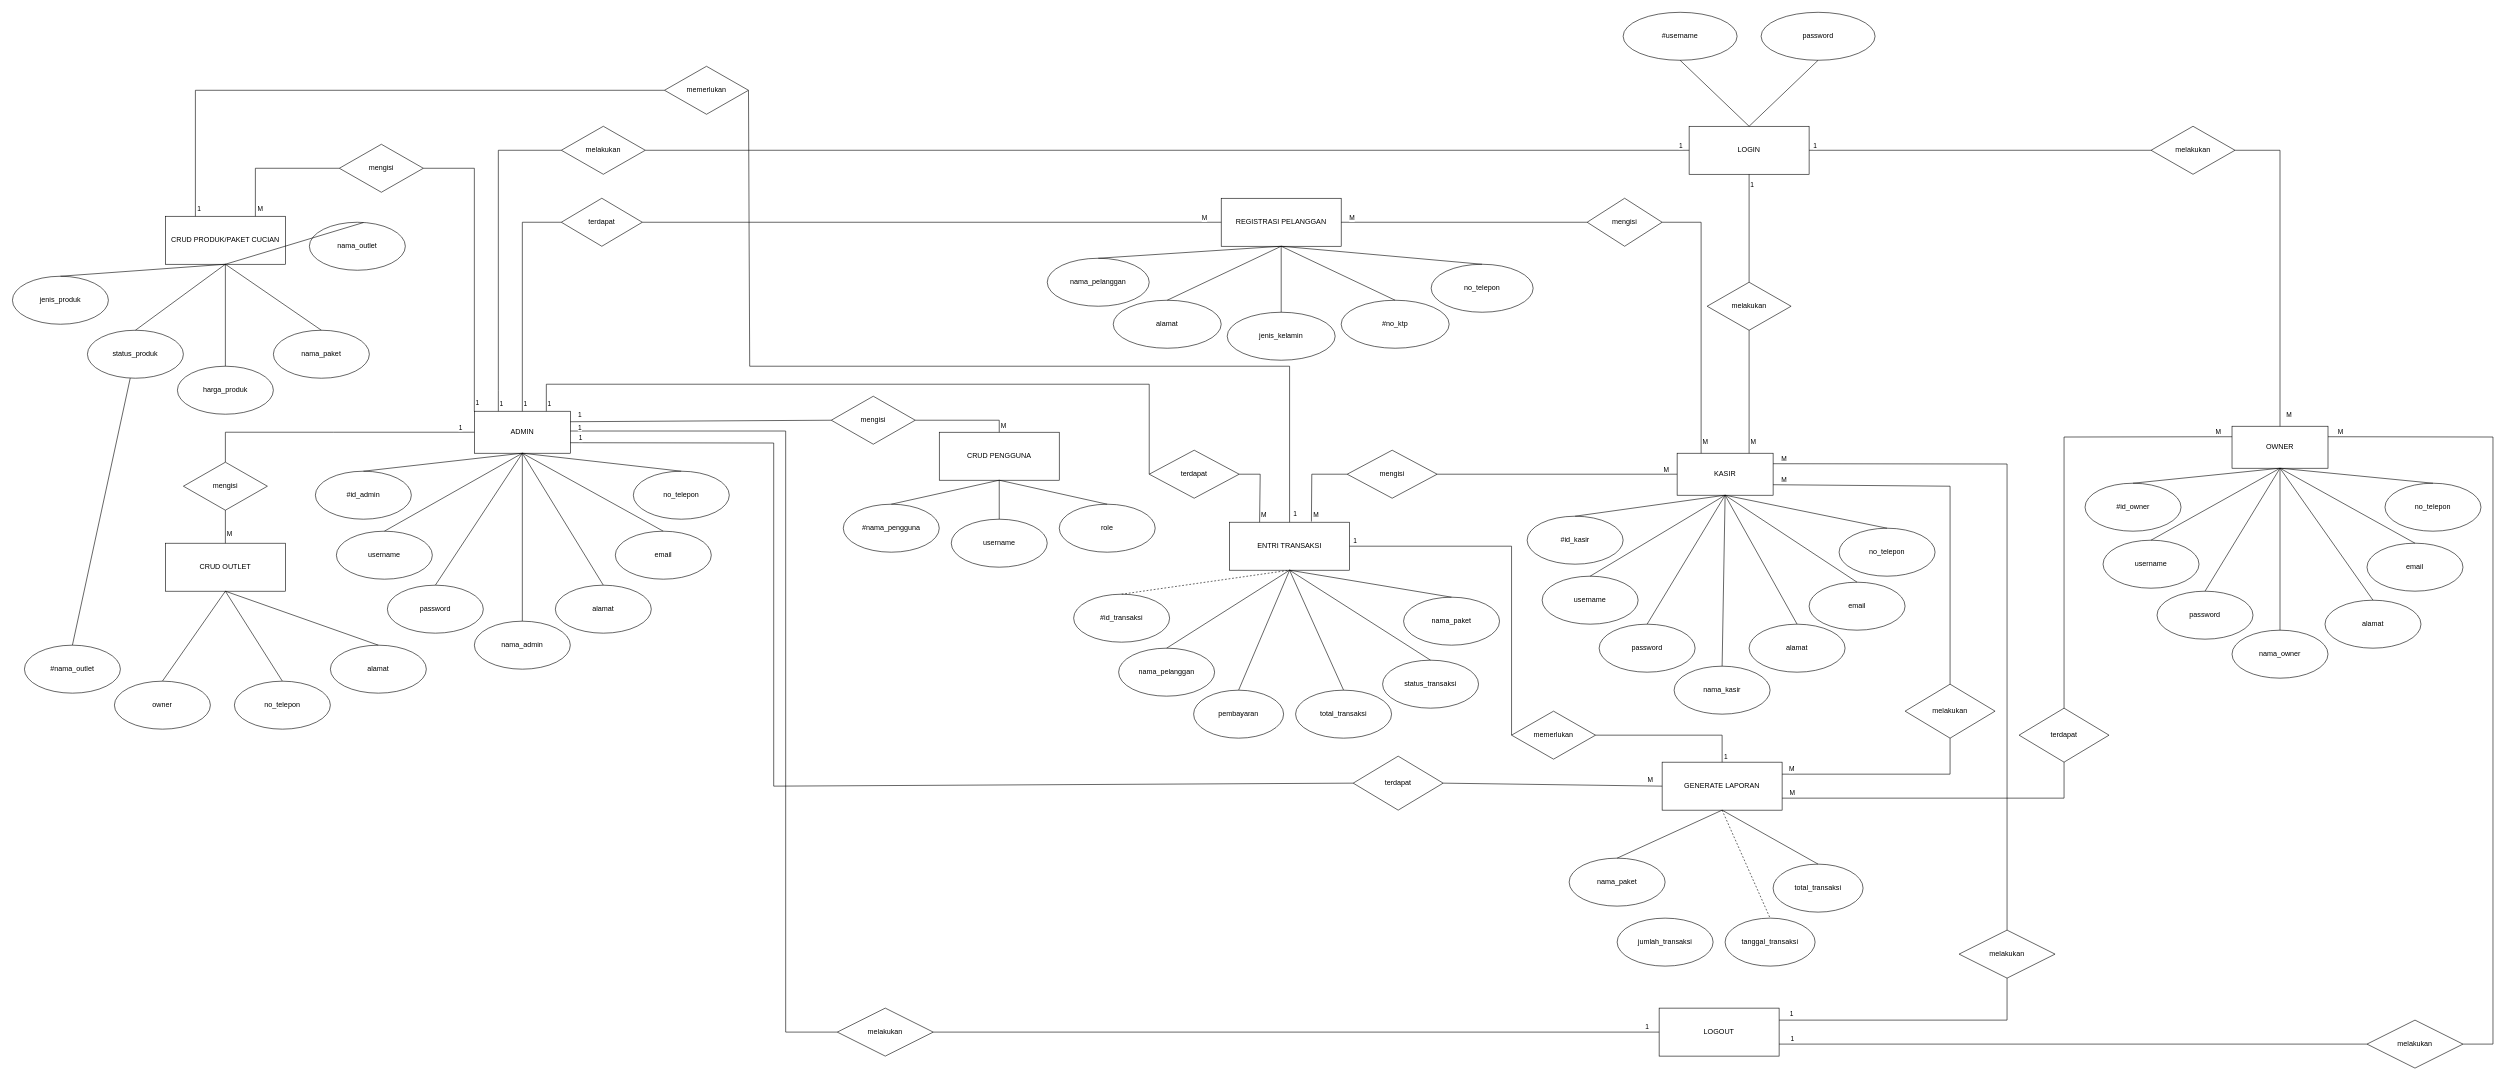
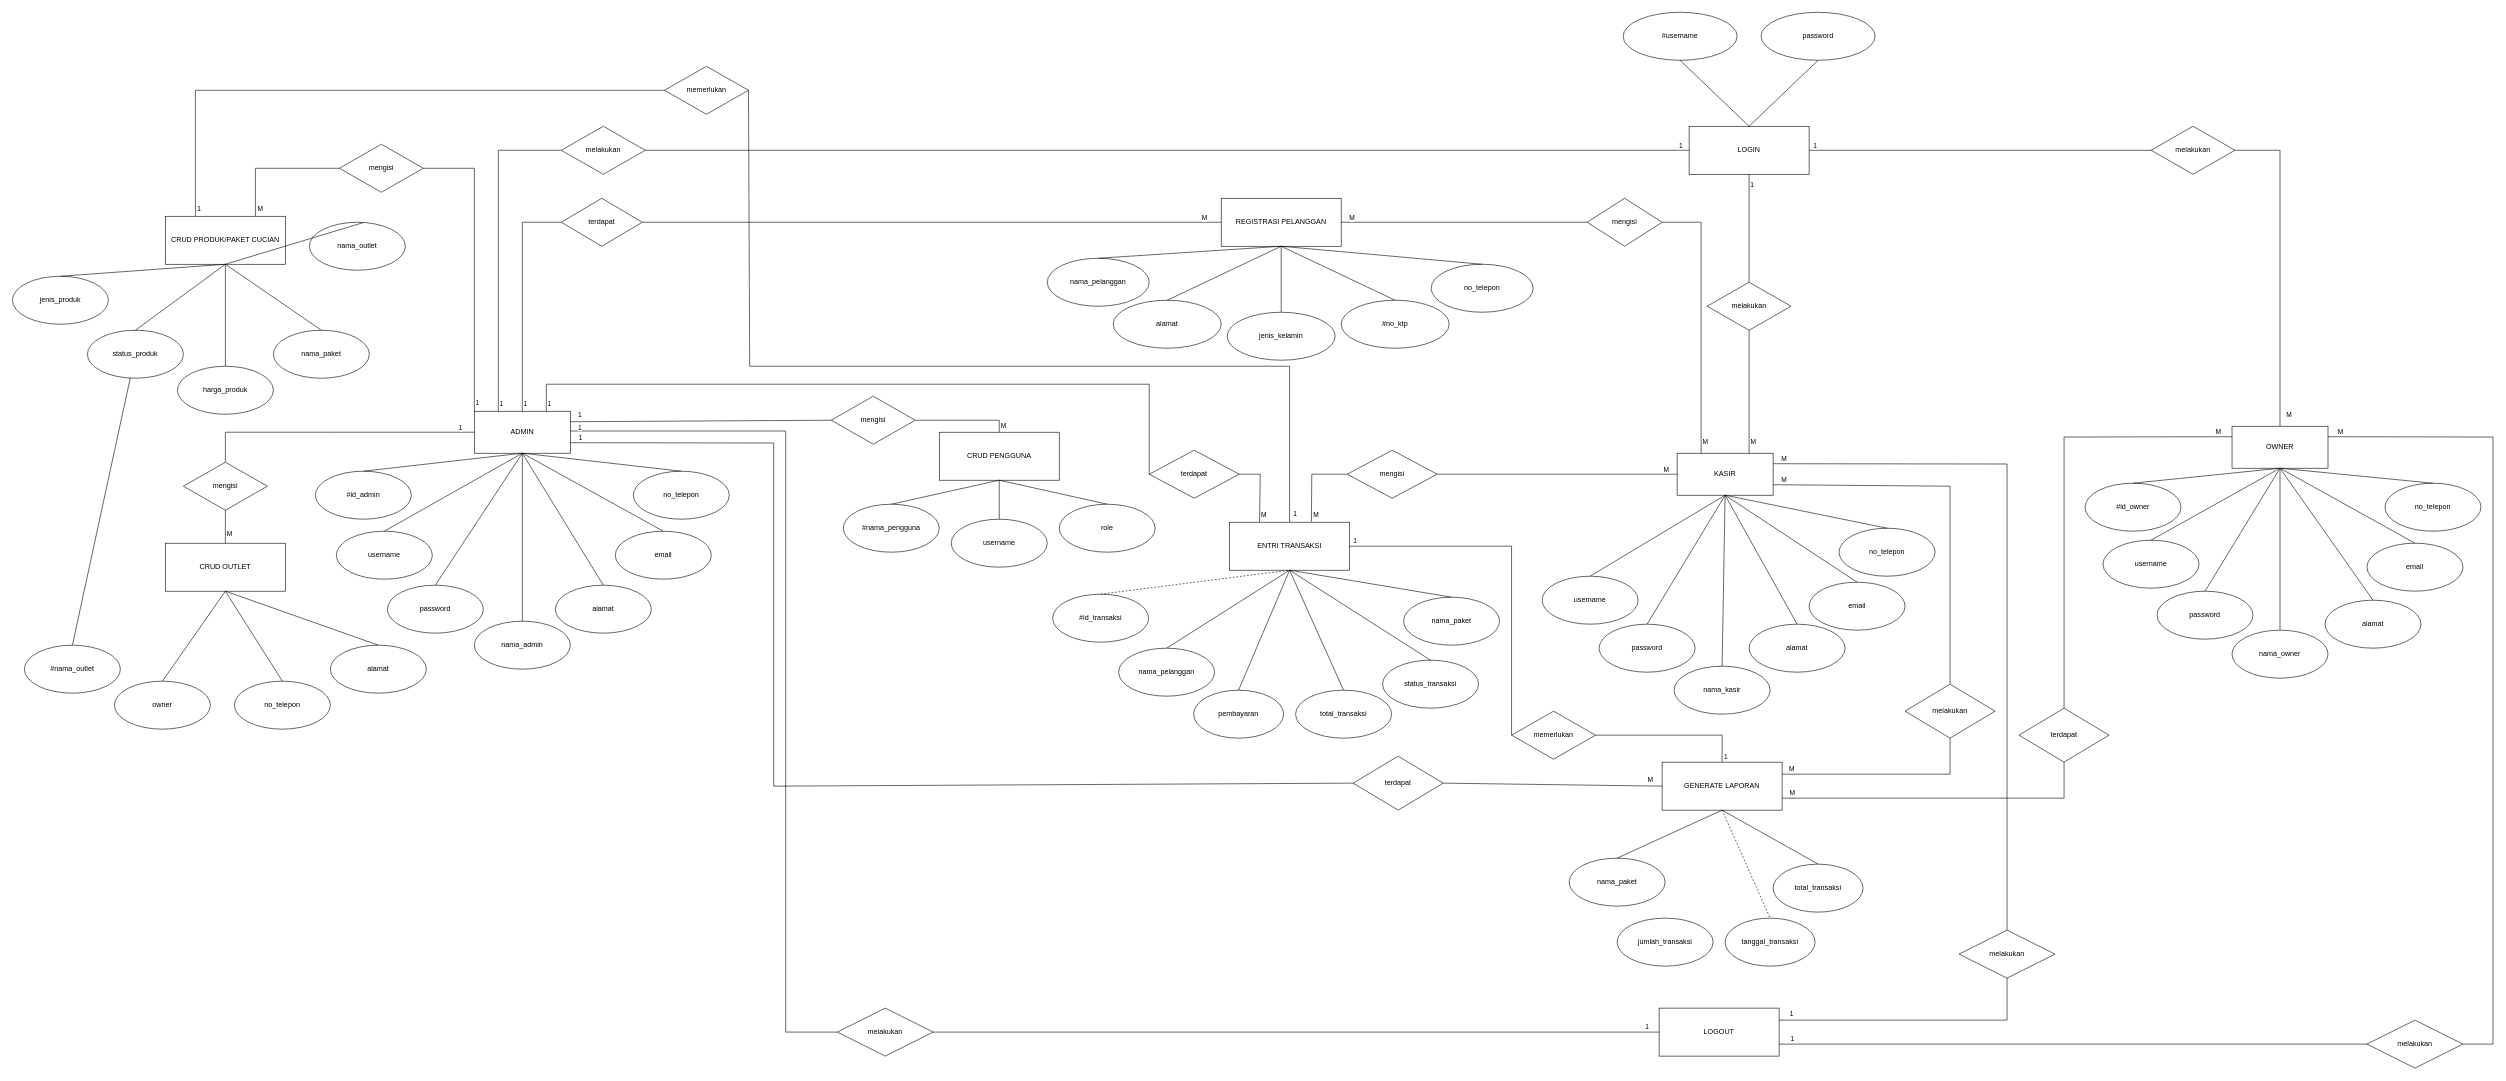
(1648, 506) -> none
(1575, 540) -> none
(1122, 618) -> (1101, 618)
